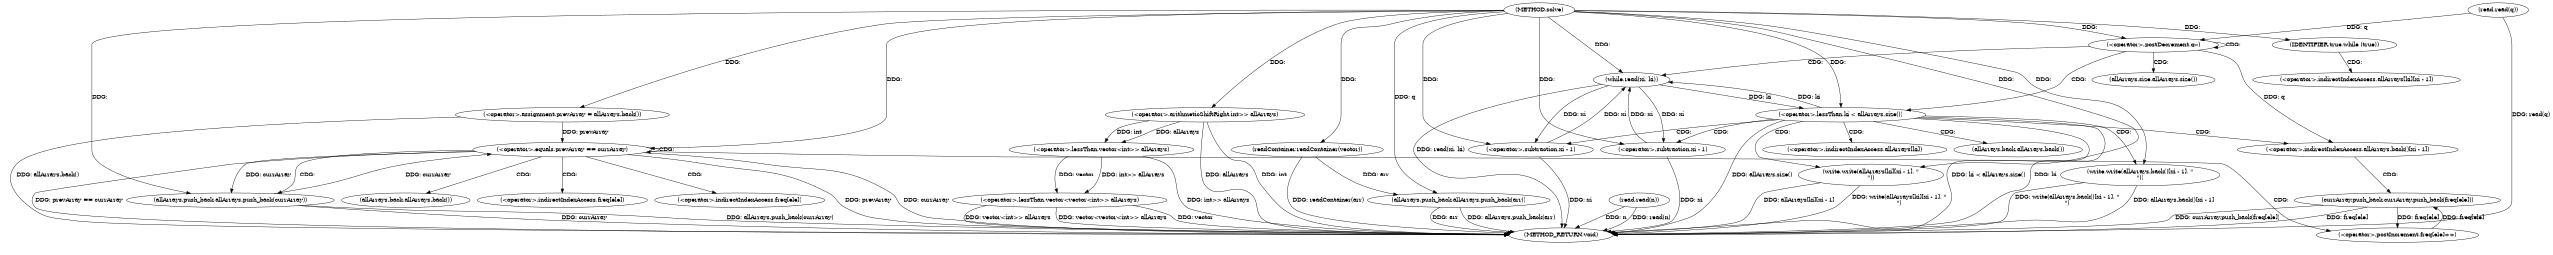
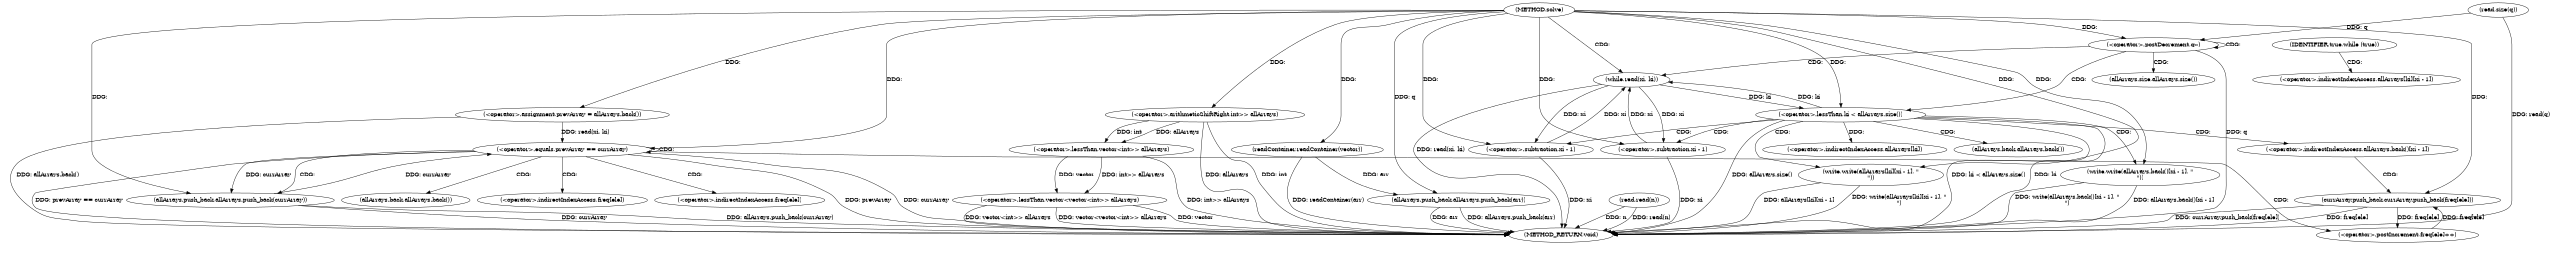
(2498, 10) -> (2498, 10)
(2037, 21) -> (2109, 20)
(1603, 45) -> (1603, 45)
(2259, 97) -> (2025, 223)
(585, 132) -> (585, 132)
(1857, 132) -> (1857, 132)
